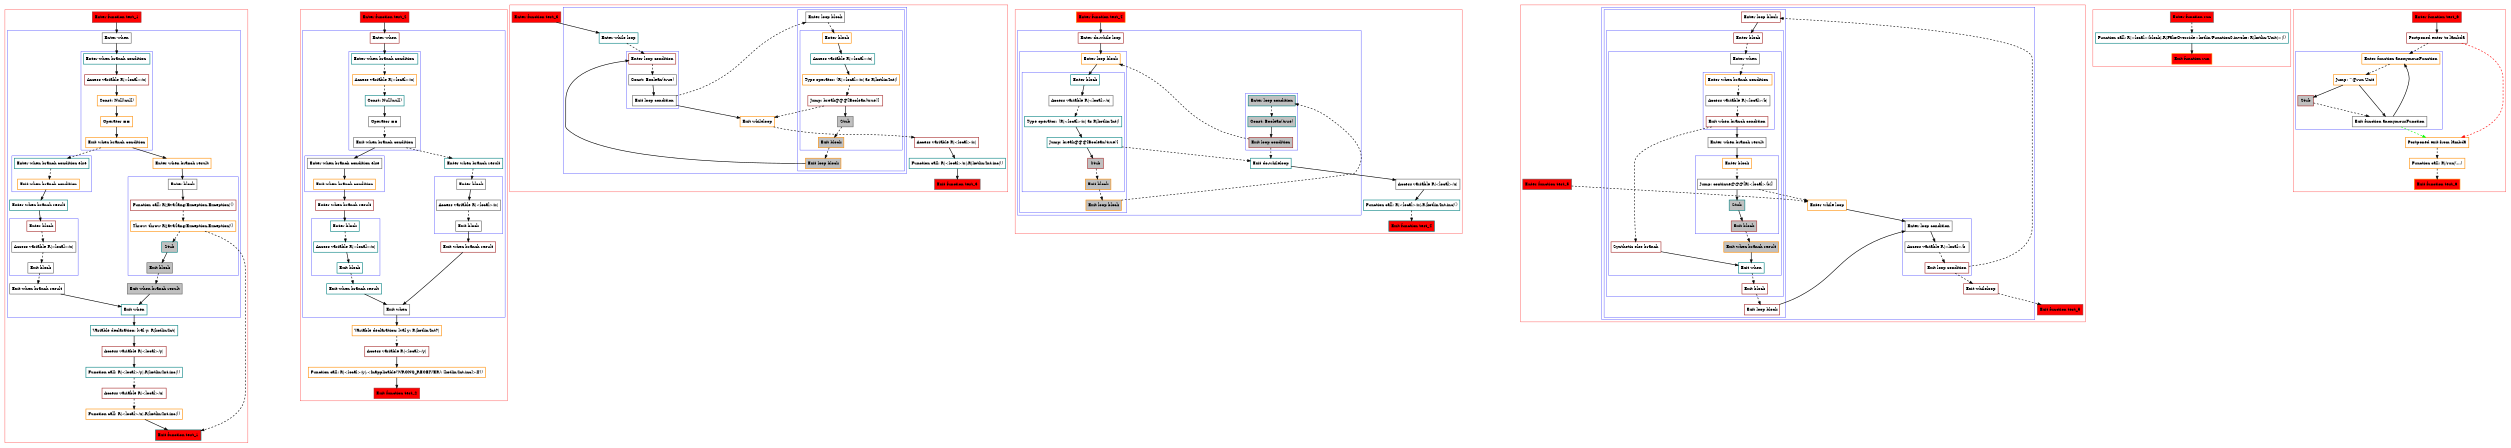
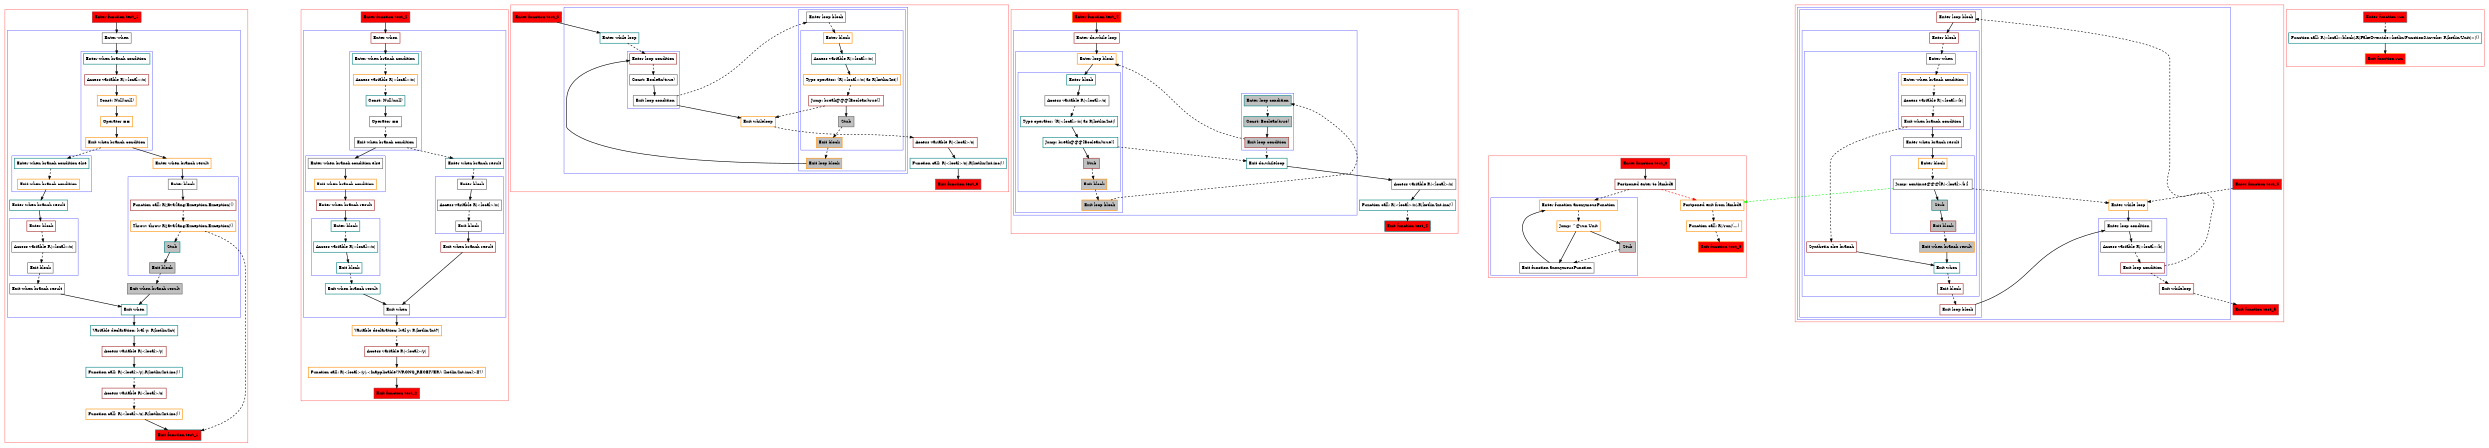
(2412, 132) -> (1820, 195)
